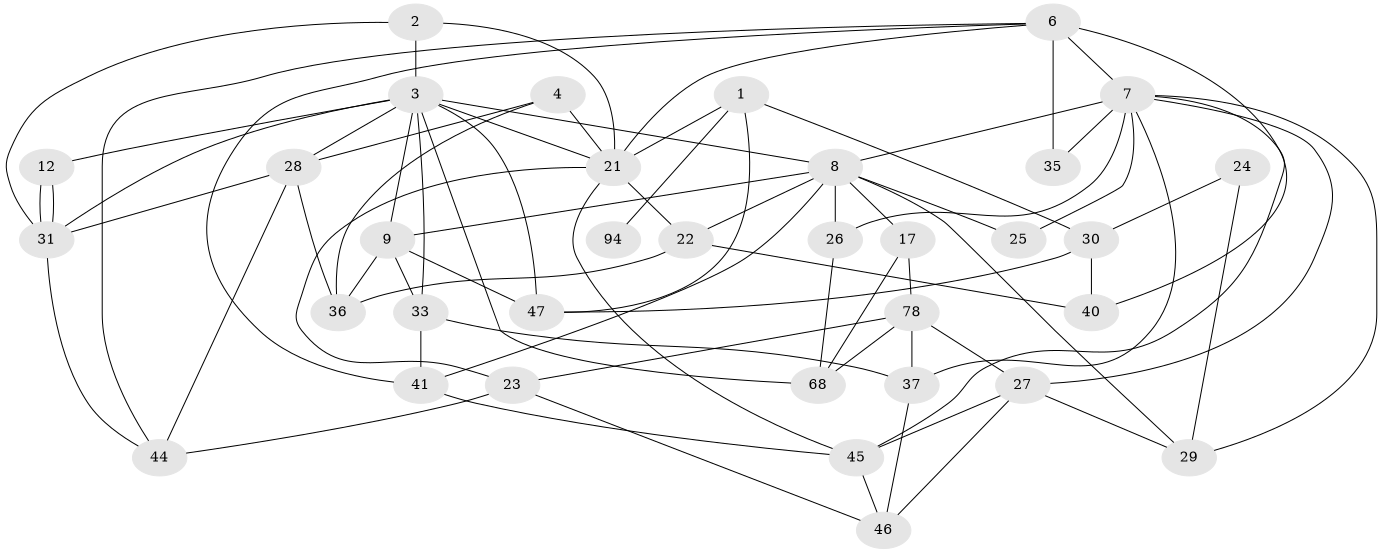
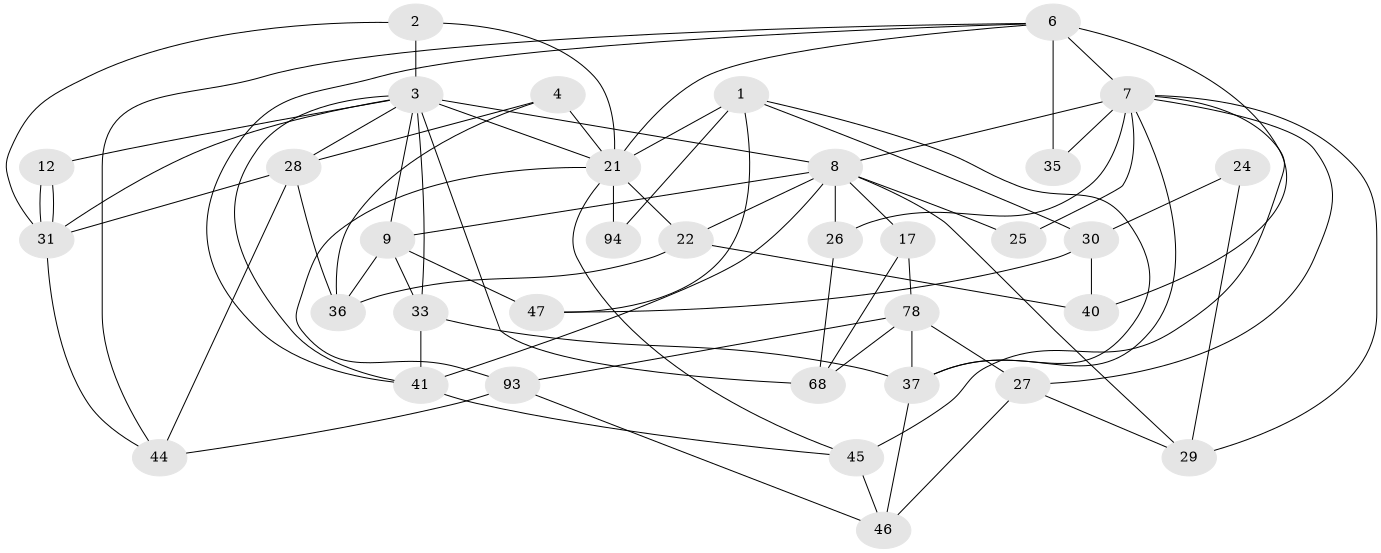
(514, 184) -> (237, 230)
none -> (1089, 196)
none -> (613, 210)
(513, 385) -> (513, 385)
(940, 422) -> none
